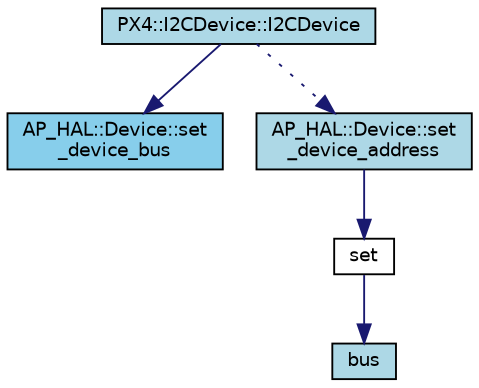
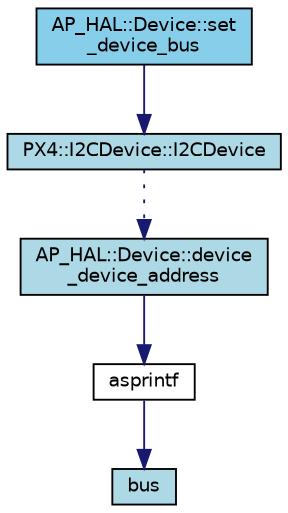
(190, 72) -> (144, 90)
(364, 141) -> (144, 267)
(364, 256) -> (144, 382)
